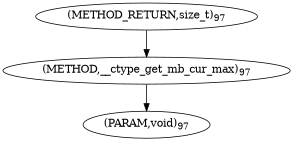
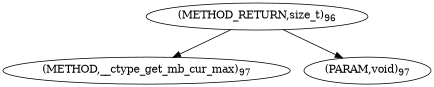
(220, 15) -> (330, 15)
(147, 94) -> (309, 42)
